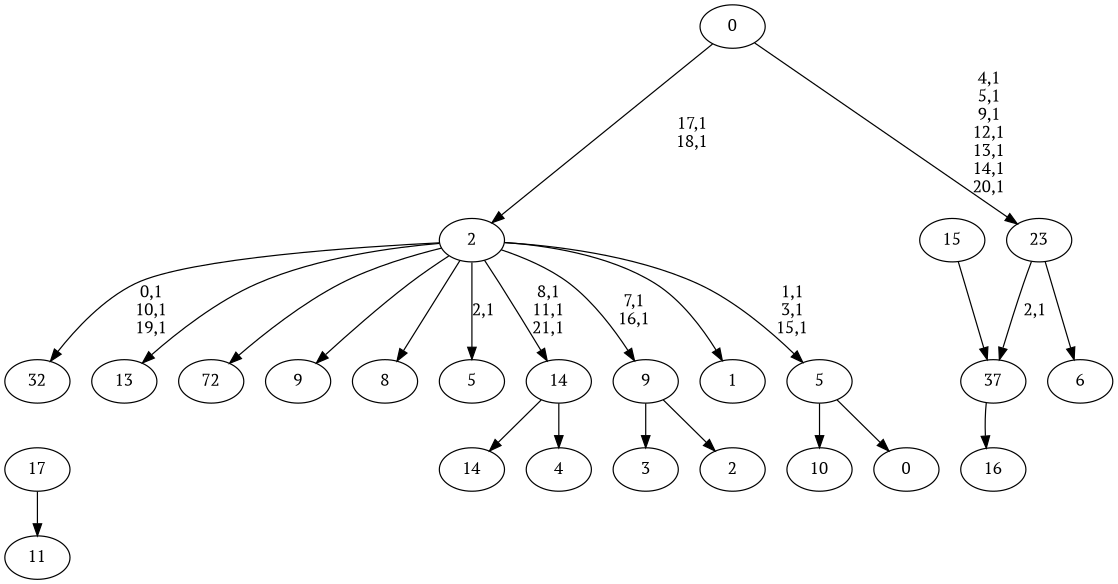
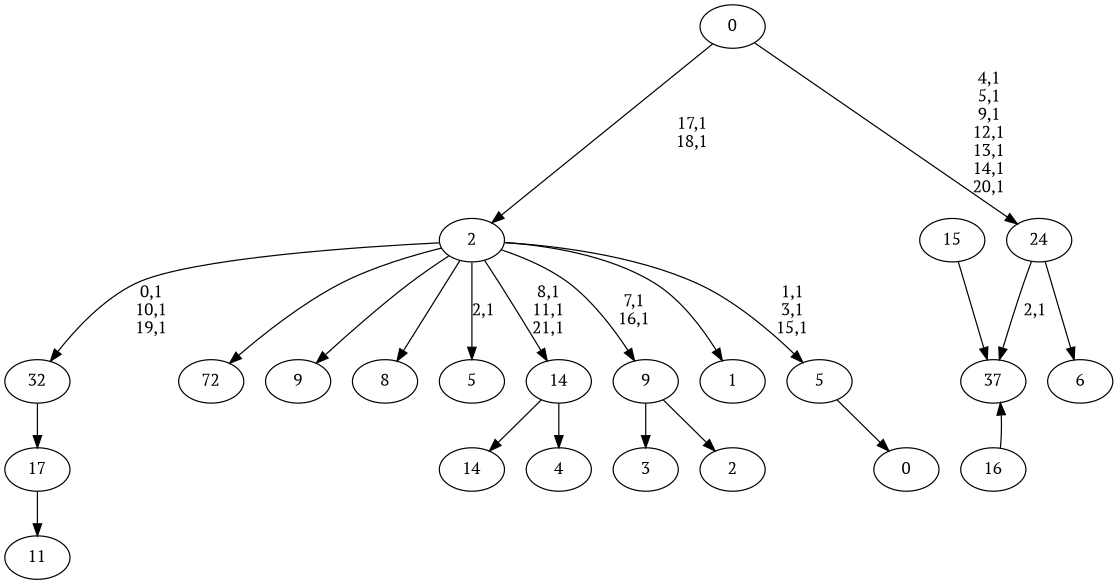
(1039, 240) -> (1039, 240)
(124, 381) -> none
none -> (37, 419)
(985, 419) -> (1001, 432)
(820, 470) -> none
